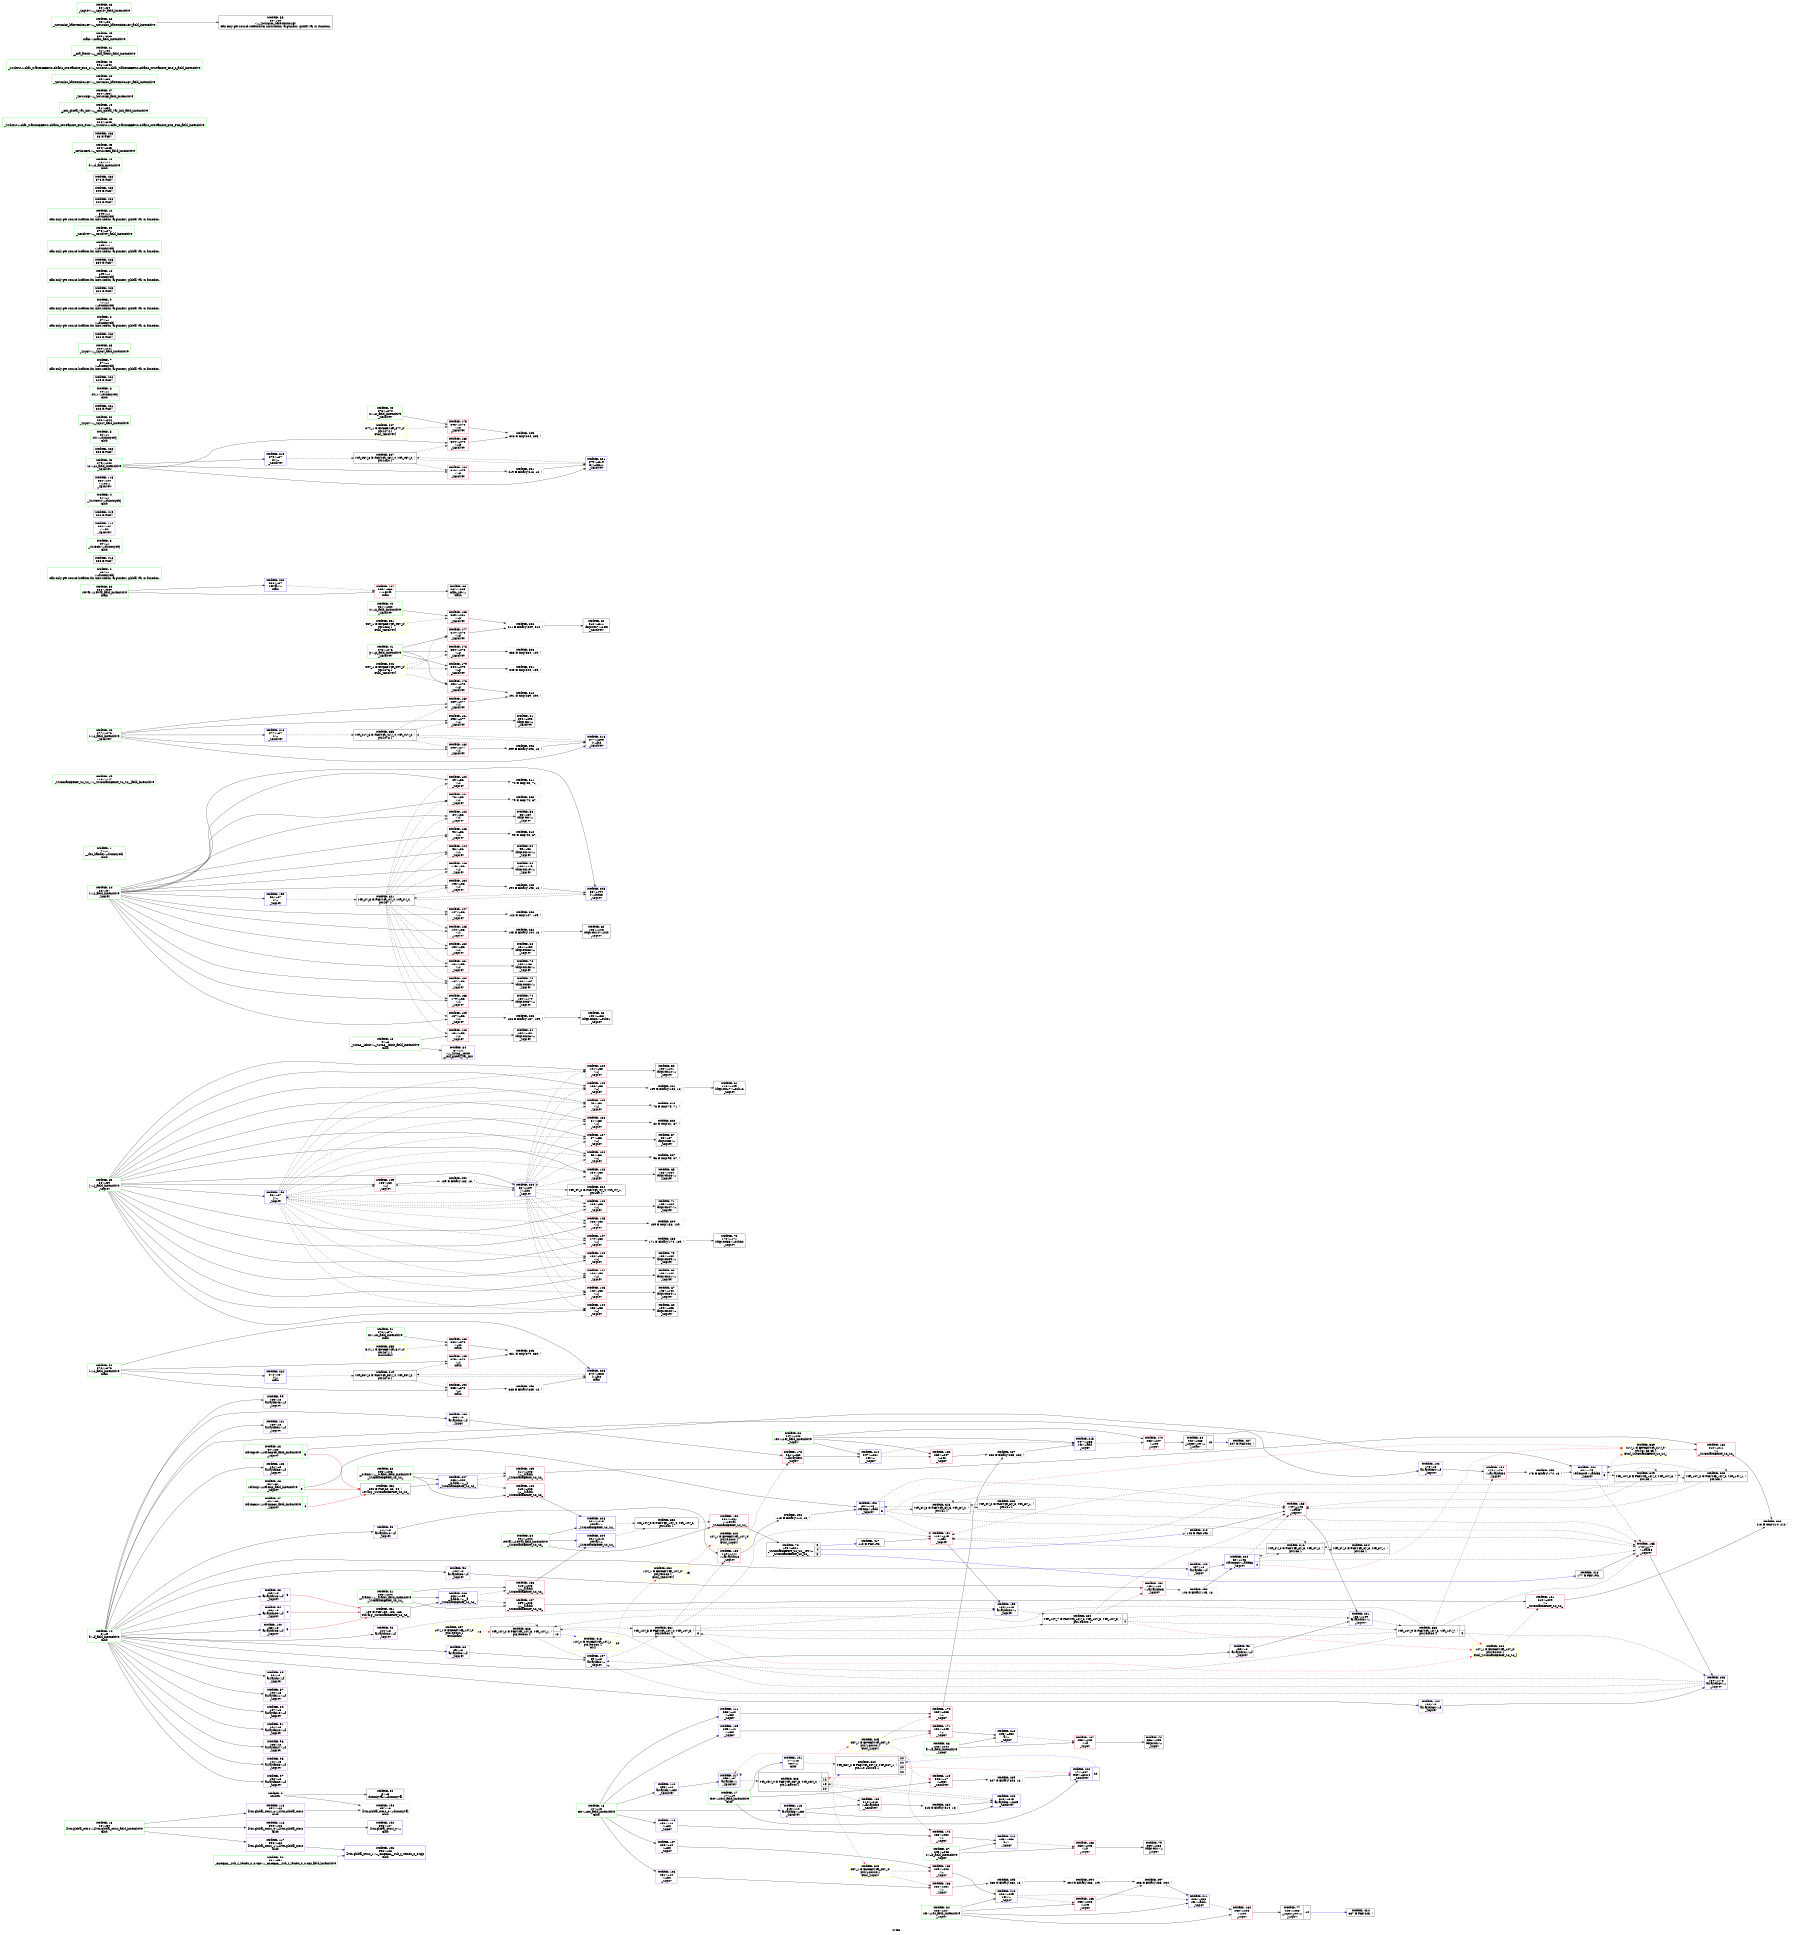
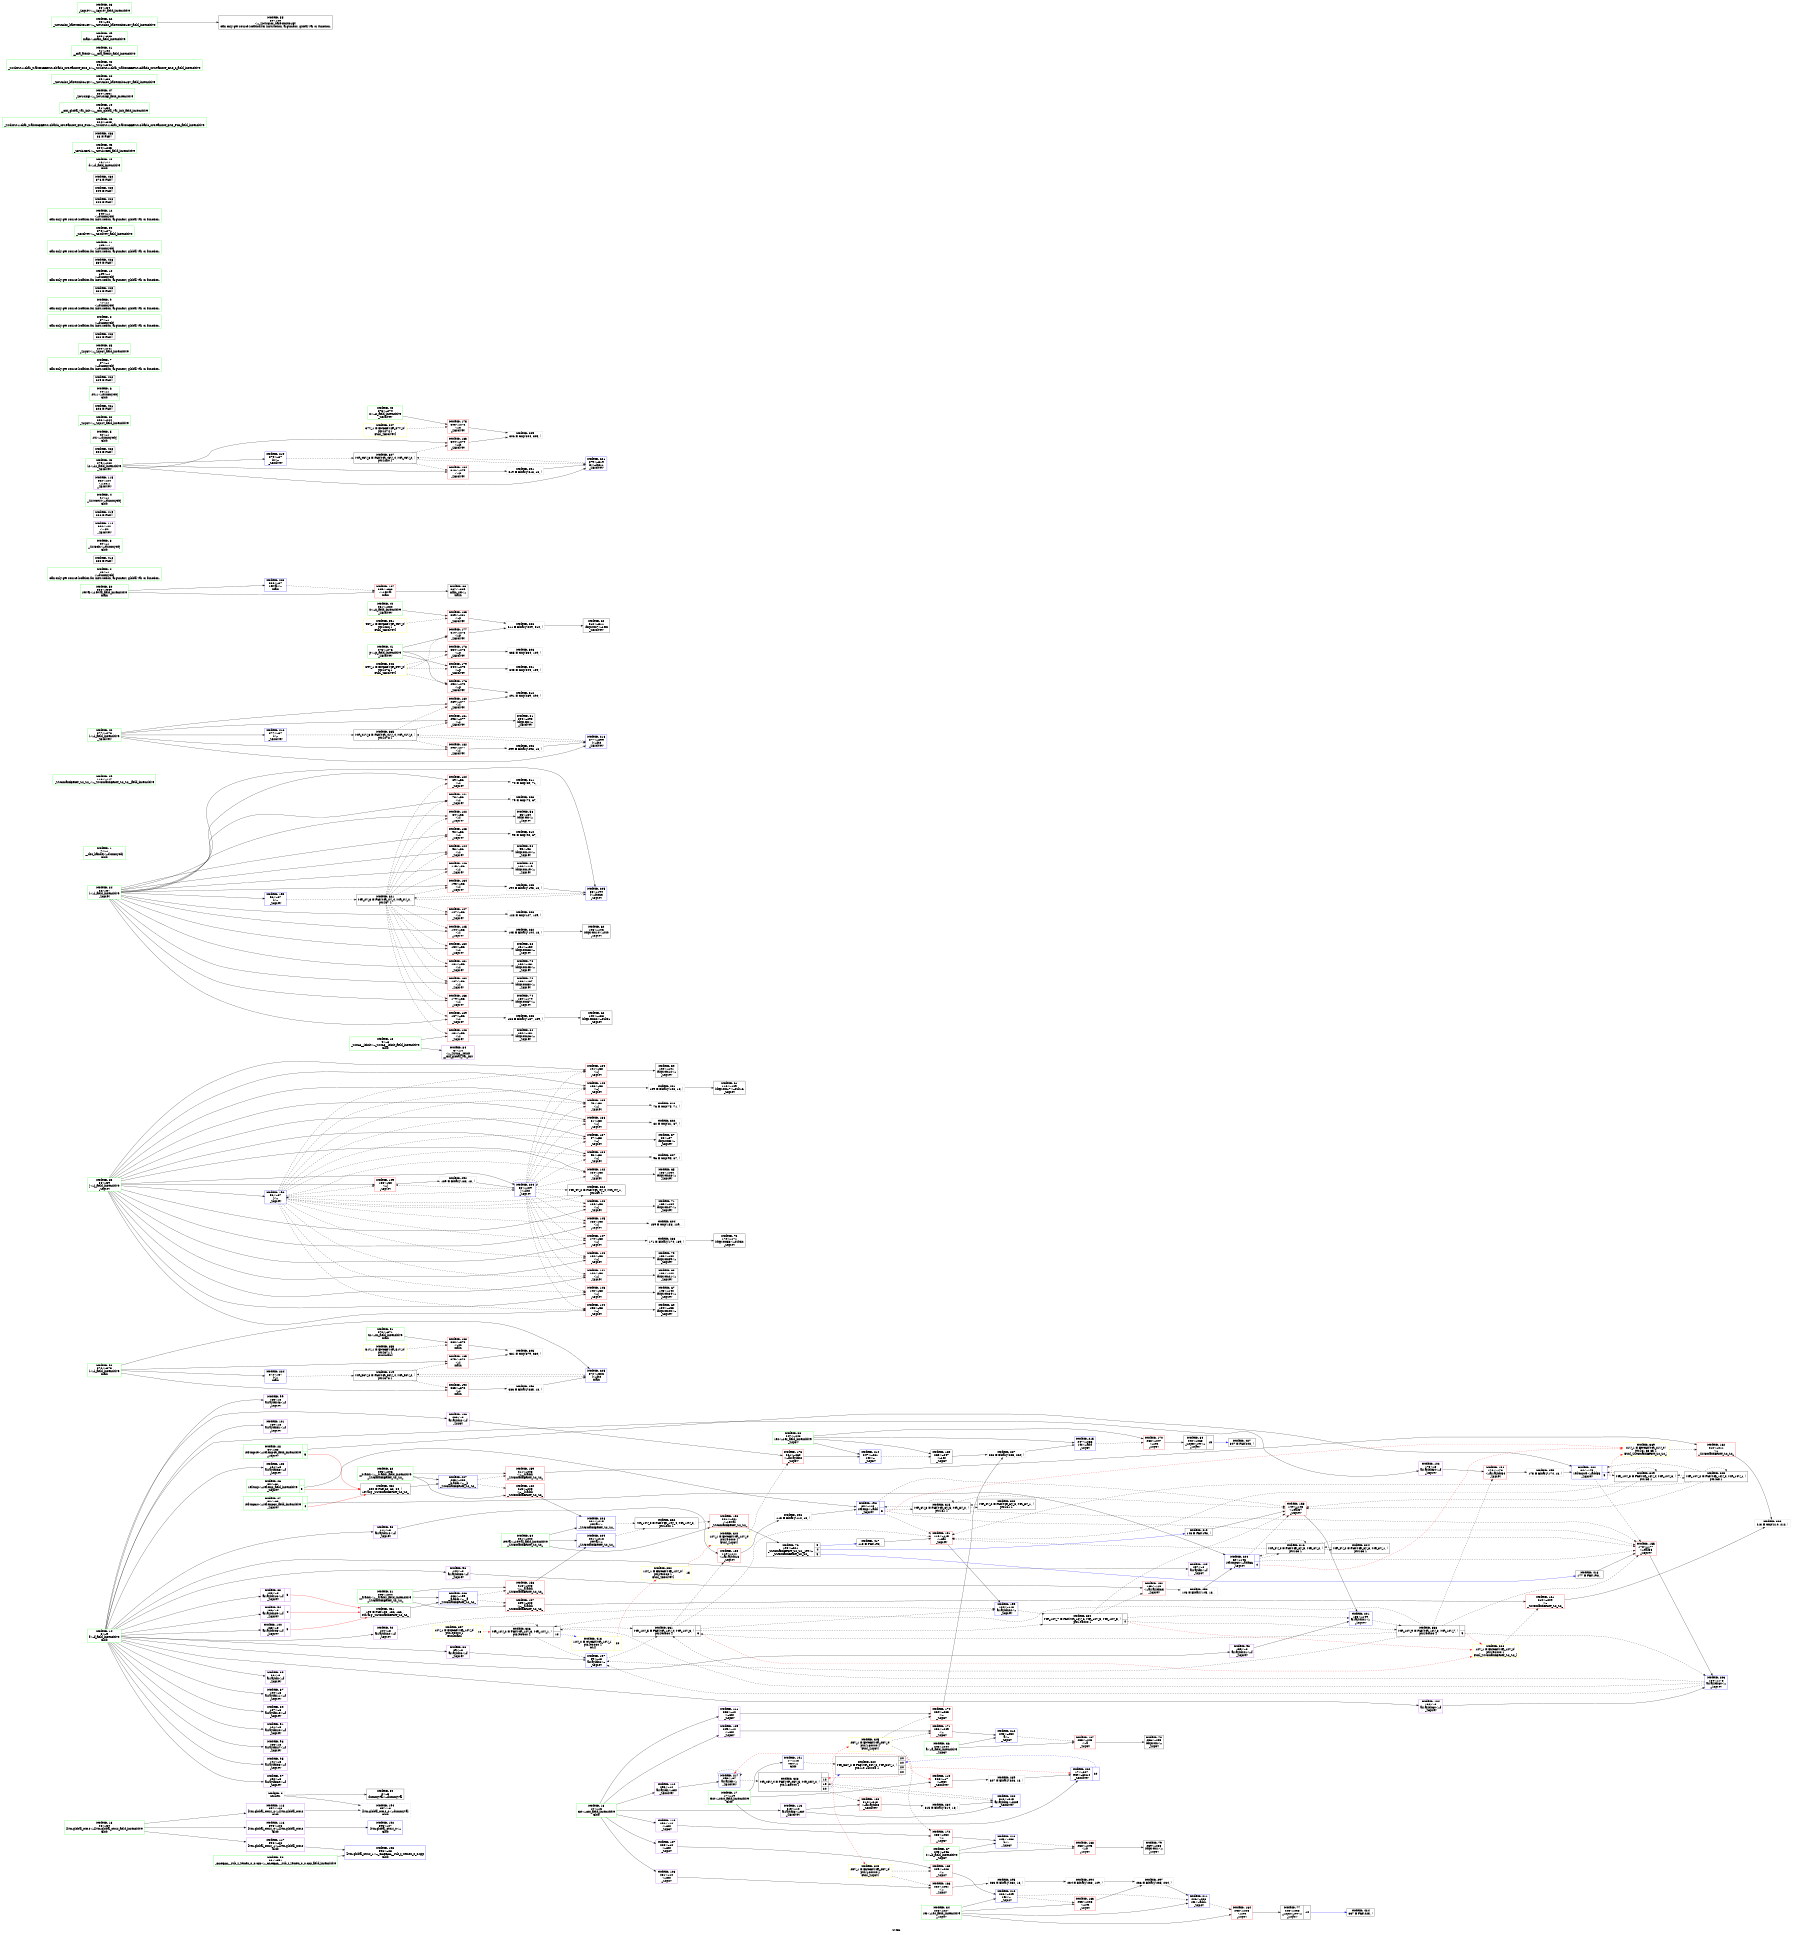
(976, 1444) -> none
(942, 1457) -> (942, 1457)
(1216, 1566) -> (770, 1493)
